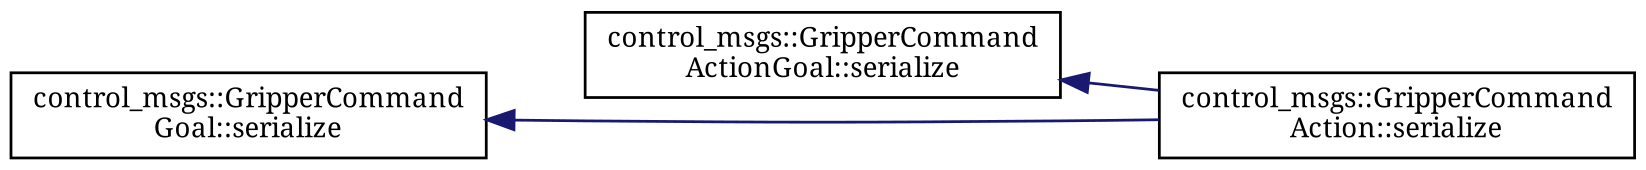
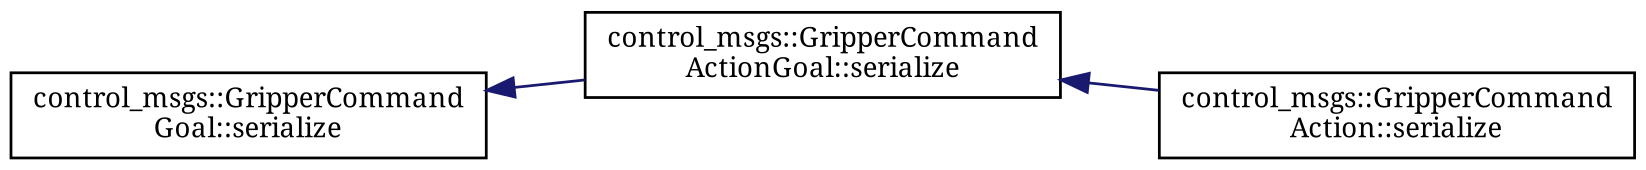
(837, 122) -> (550, 84)
